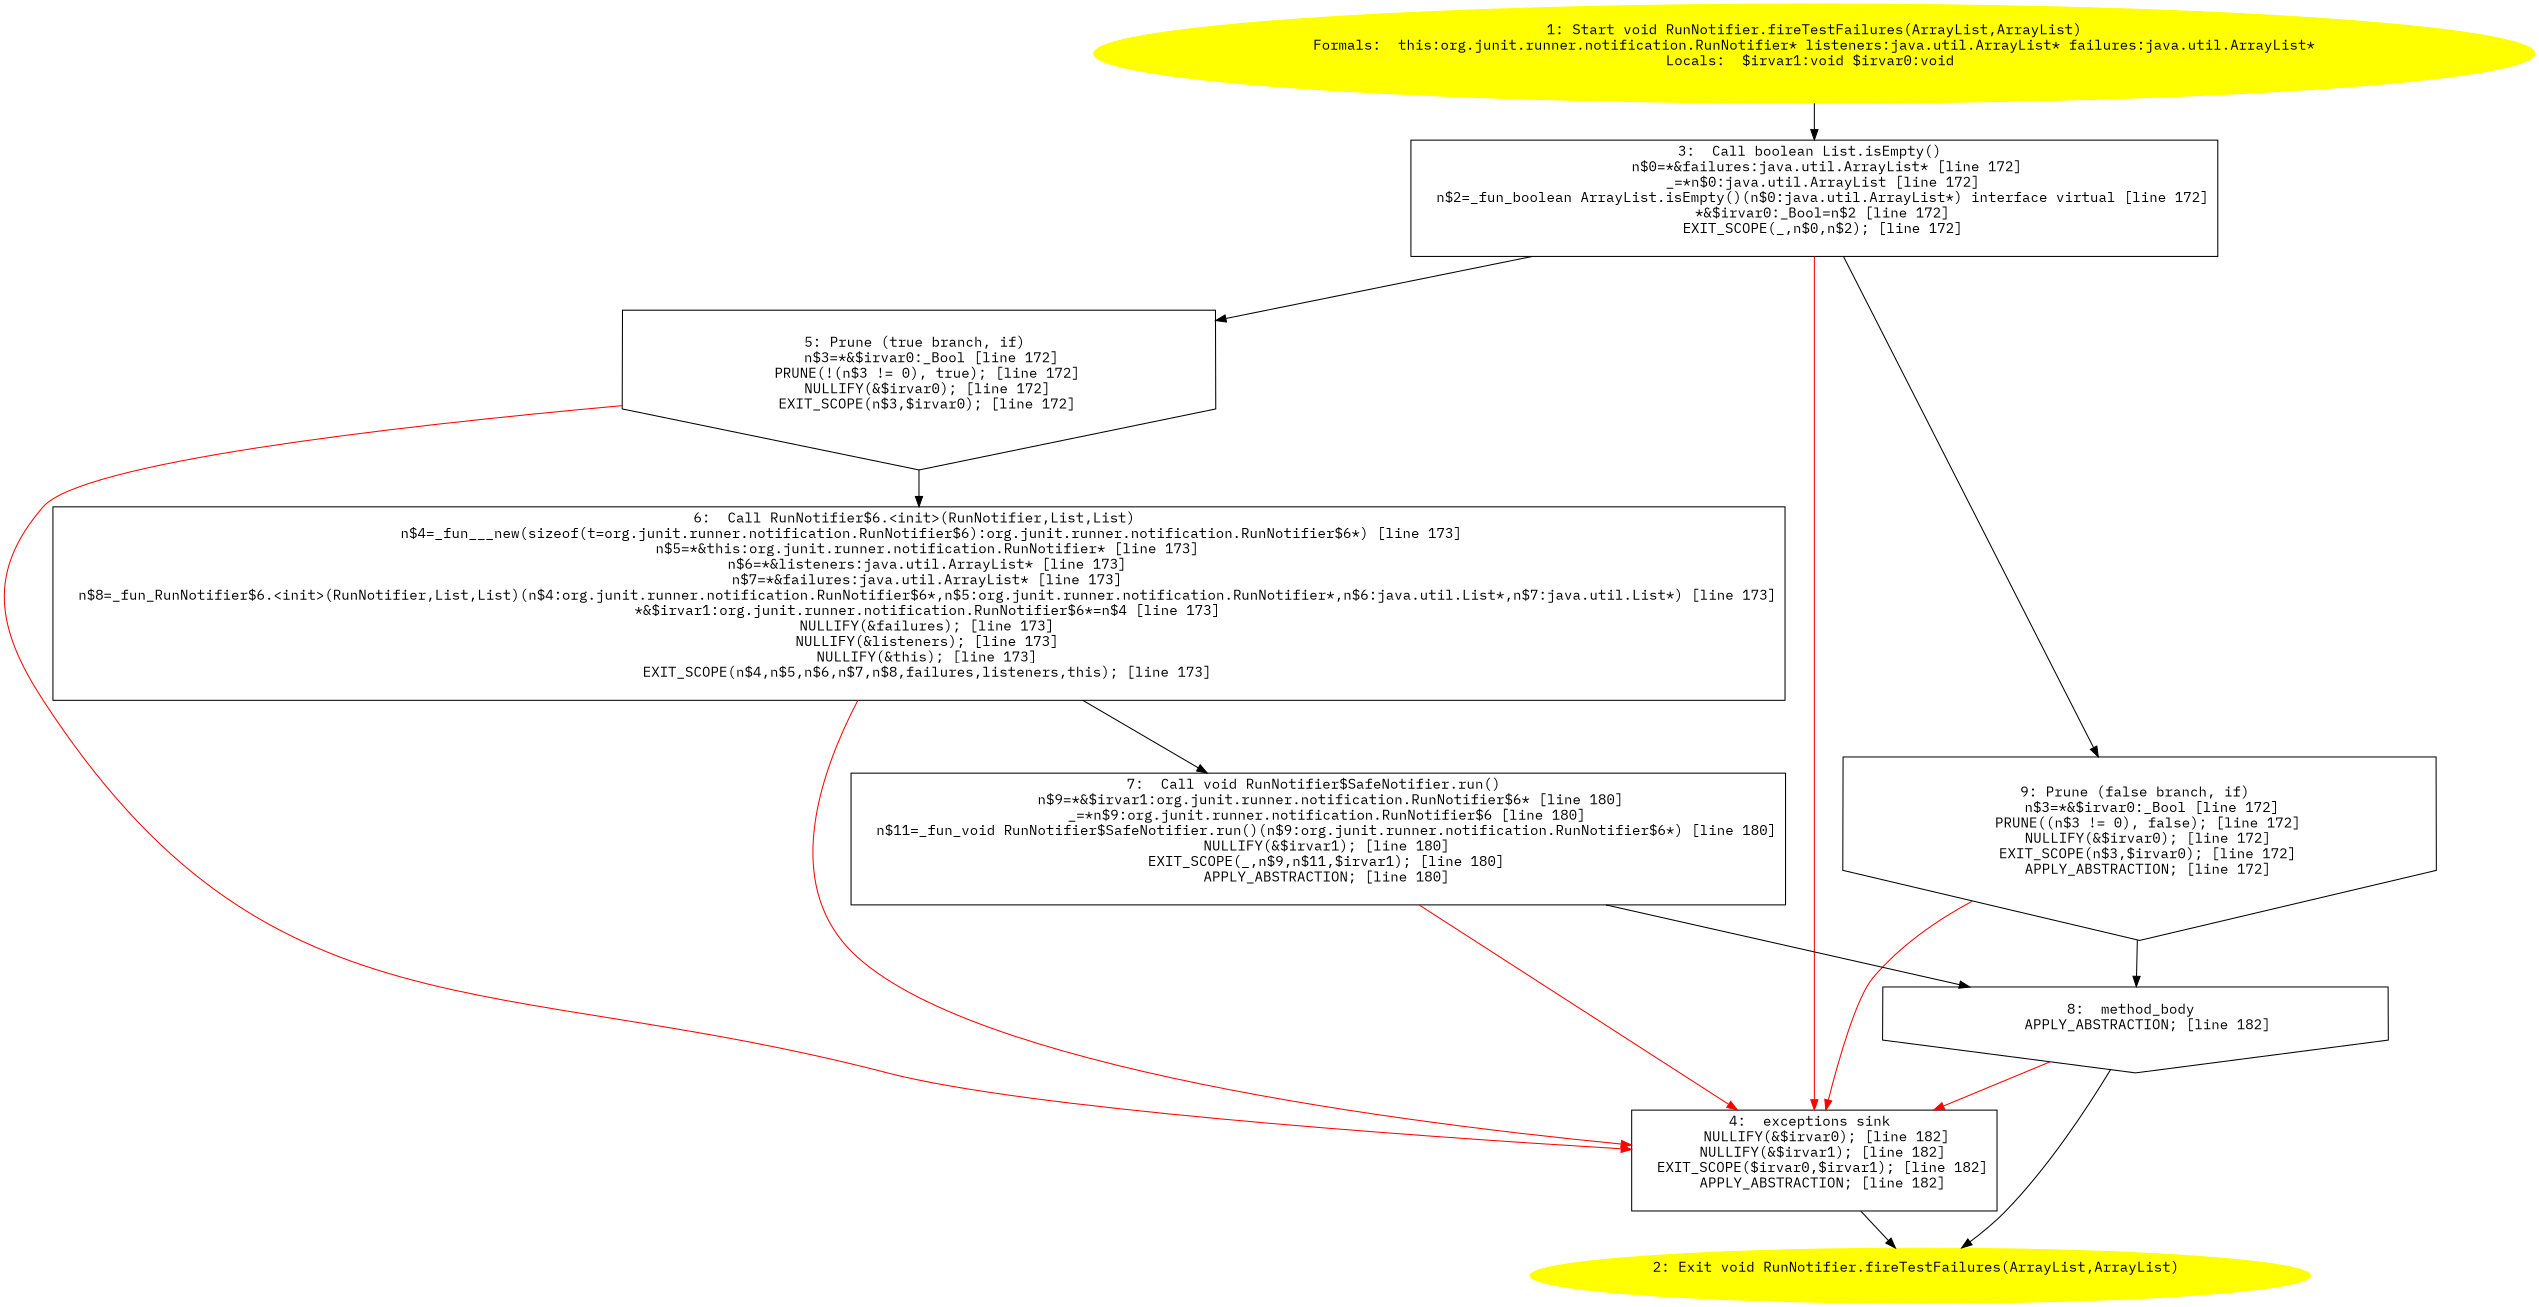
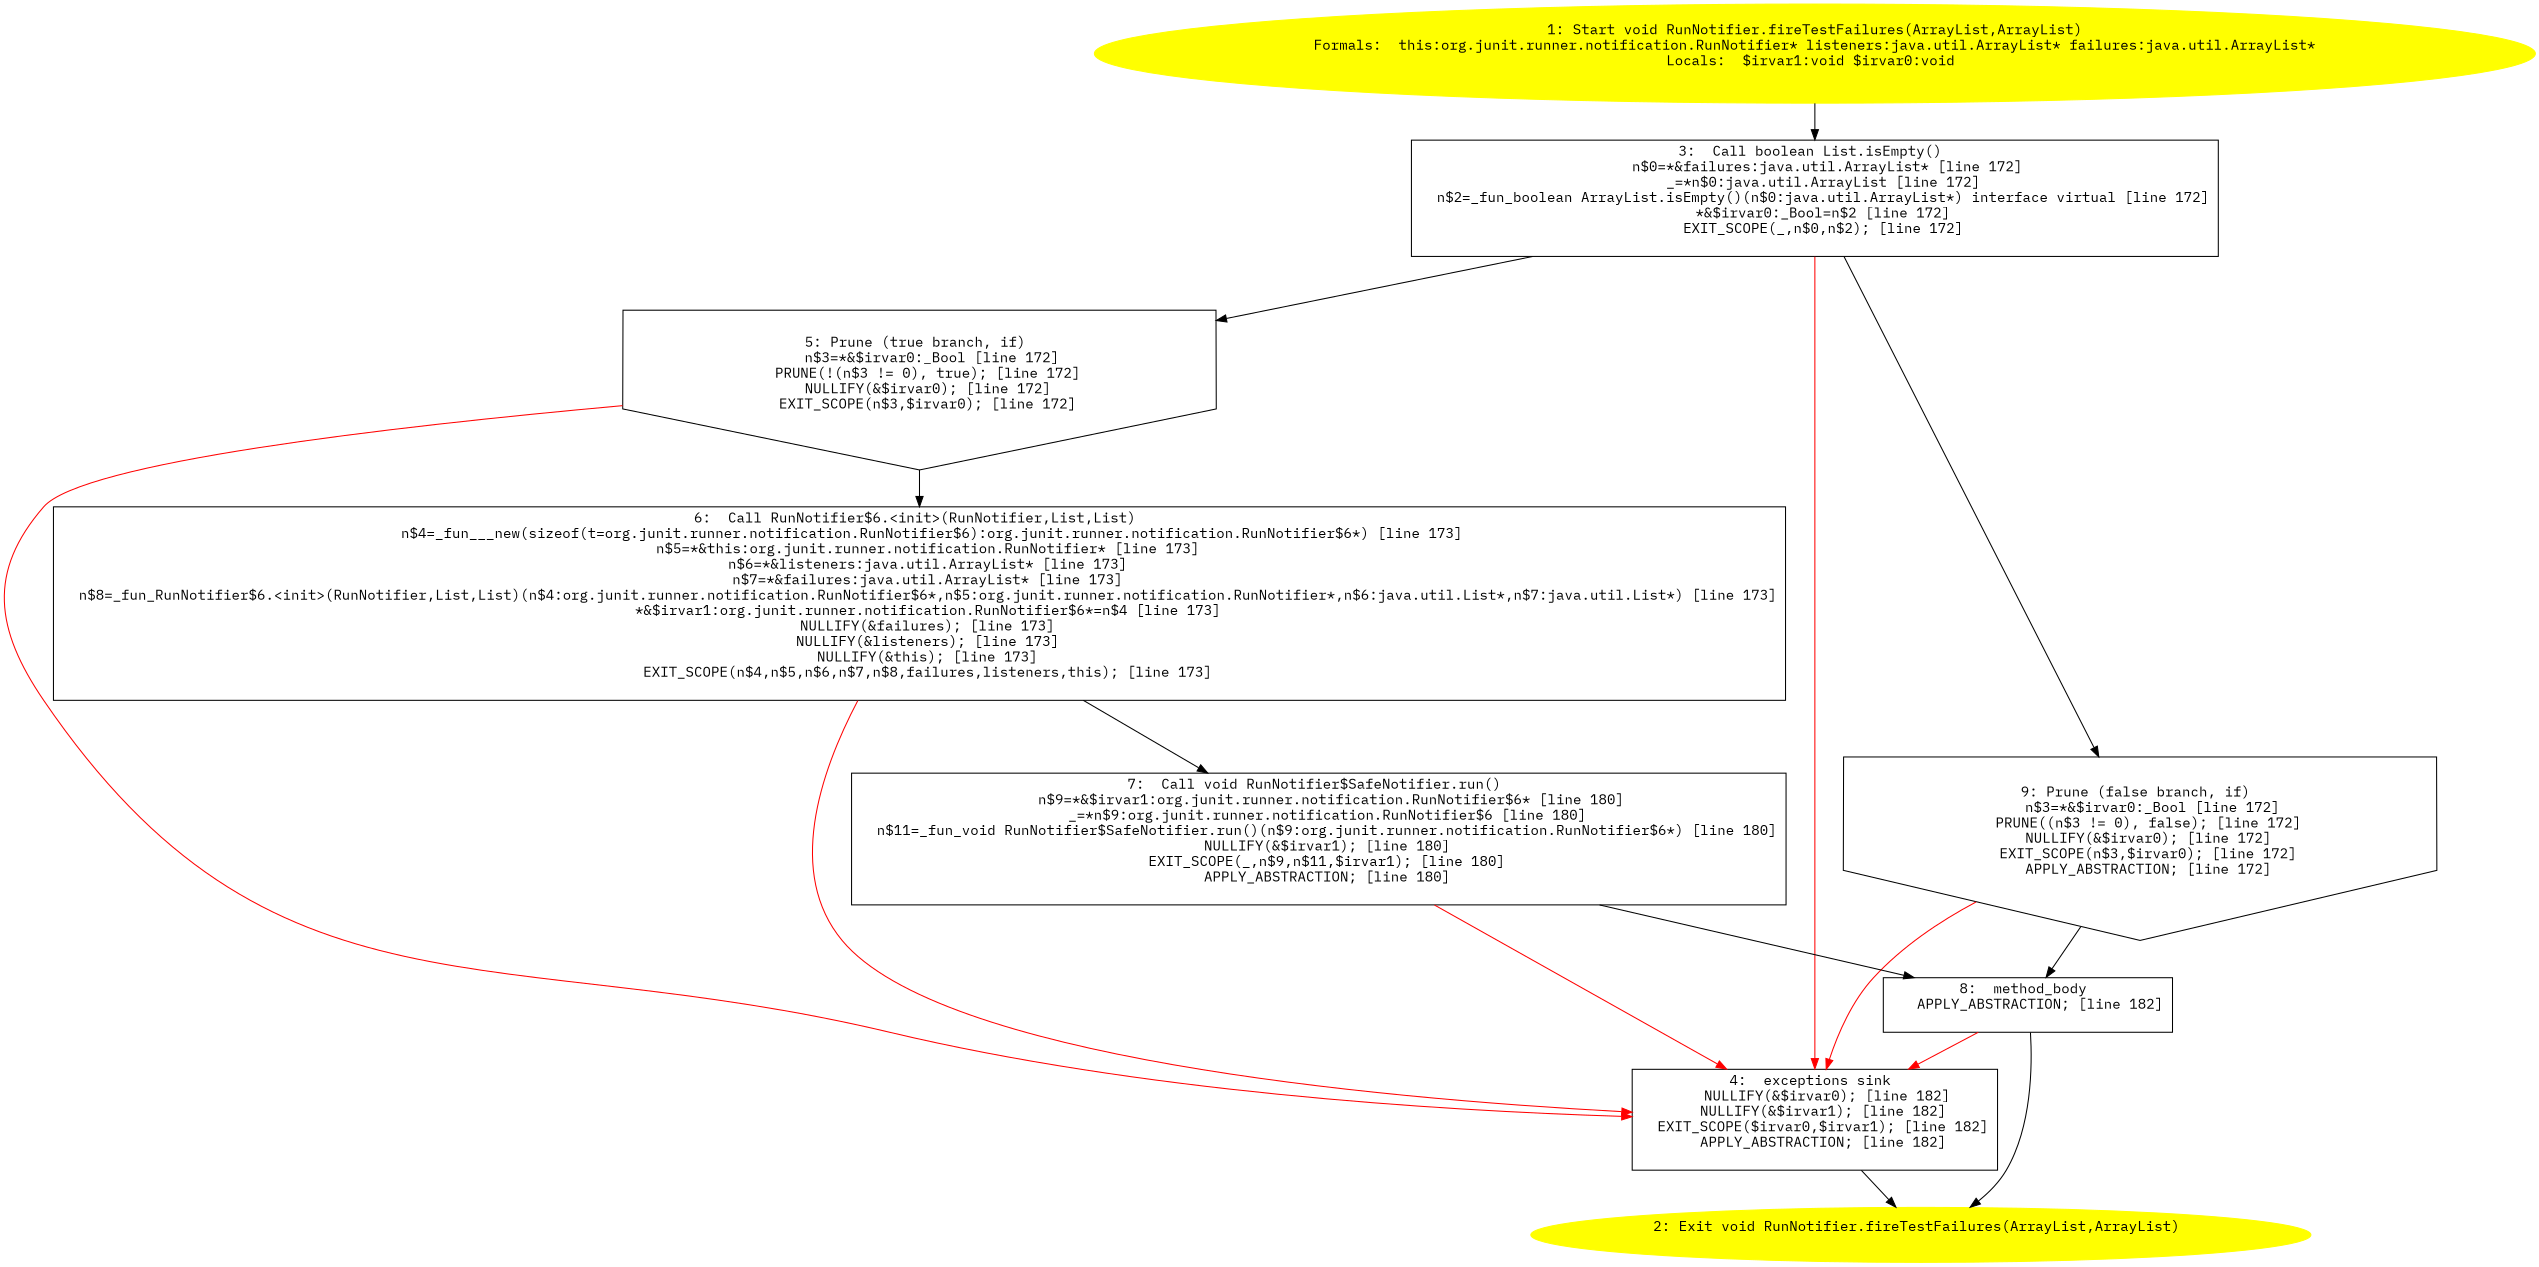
(2135, 1025) -> (2028, 1005)
